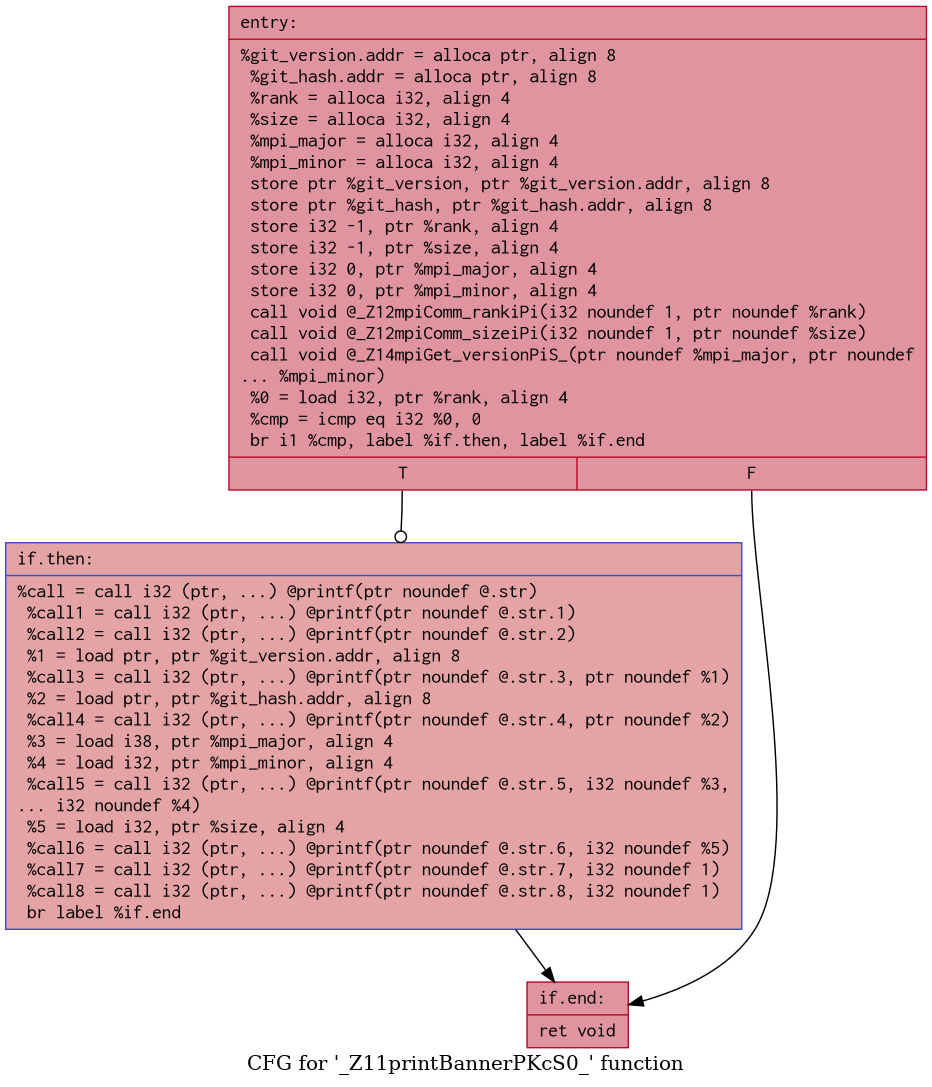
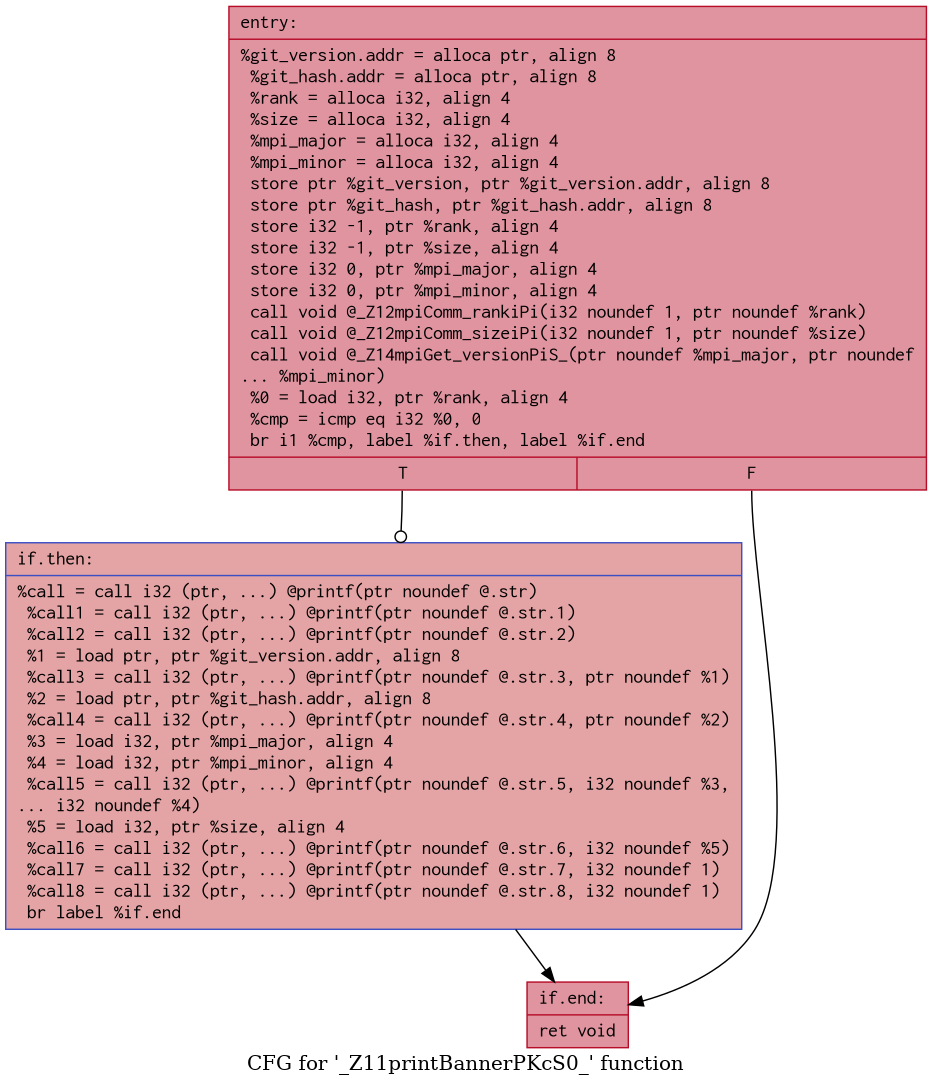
(205, 741) -> (205, 741)
